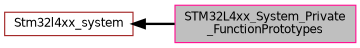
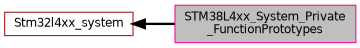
(265, 24) -> (265, 24)
